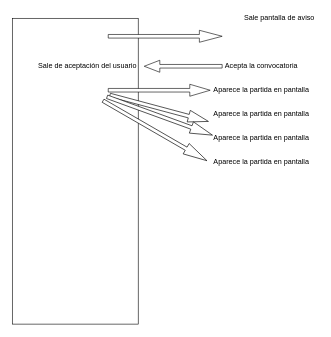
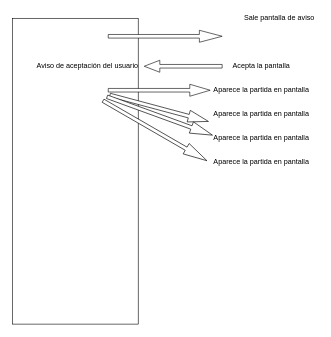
(88, 66) -> (88, 66)
(262, 66) -> (262, 66)
